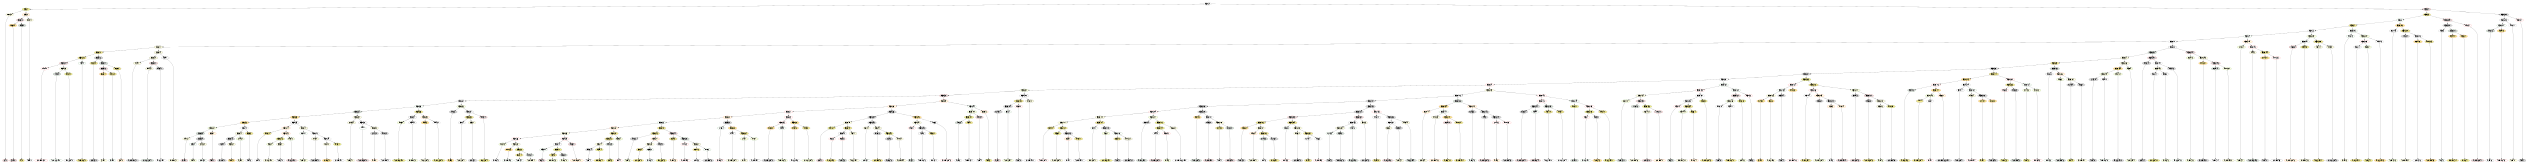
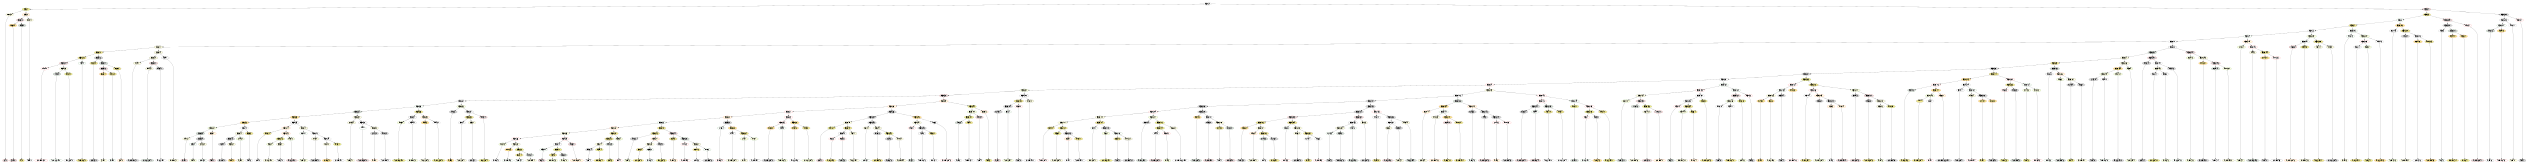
(972, 107) -> (972, 107)
